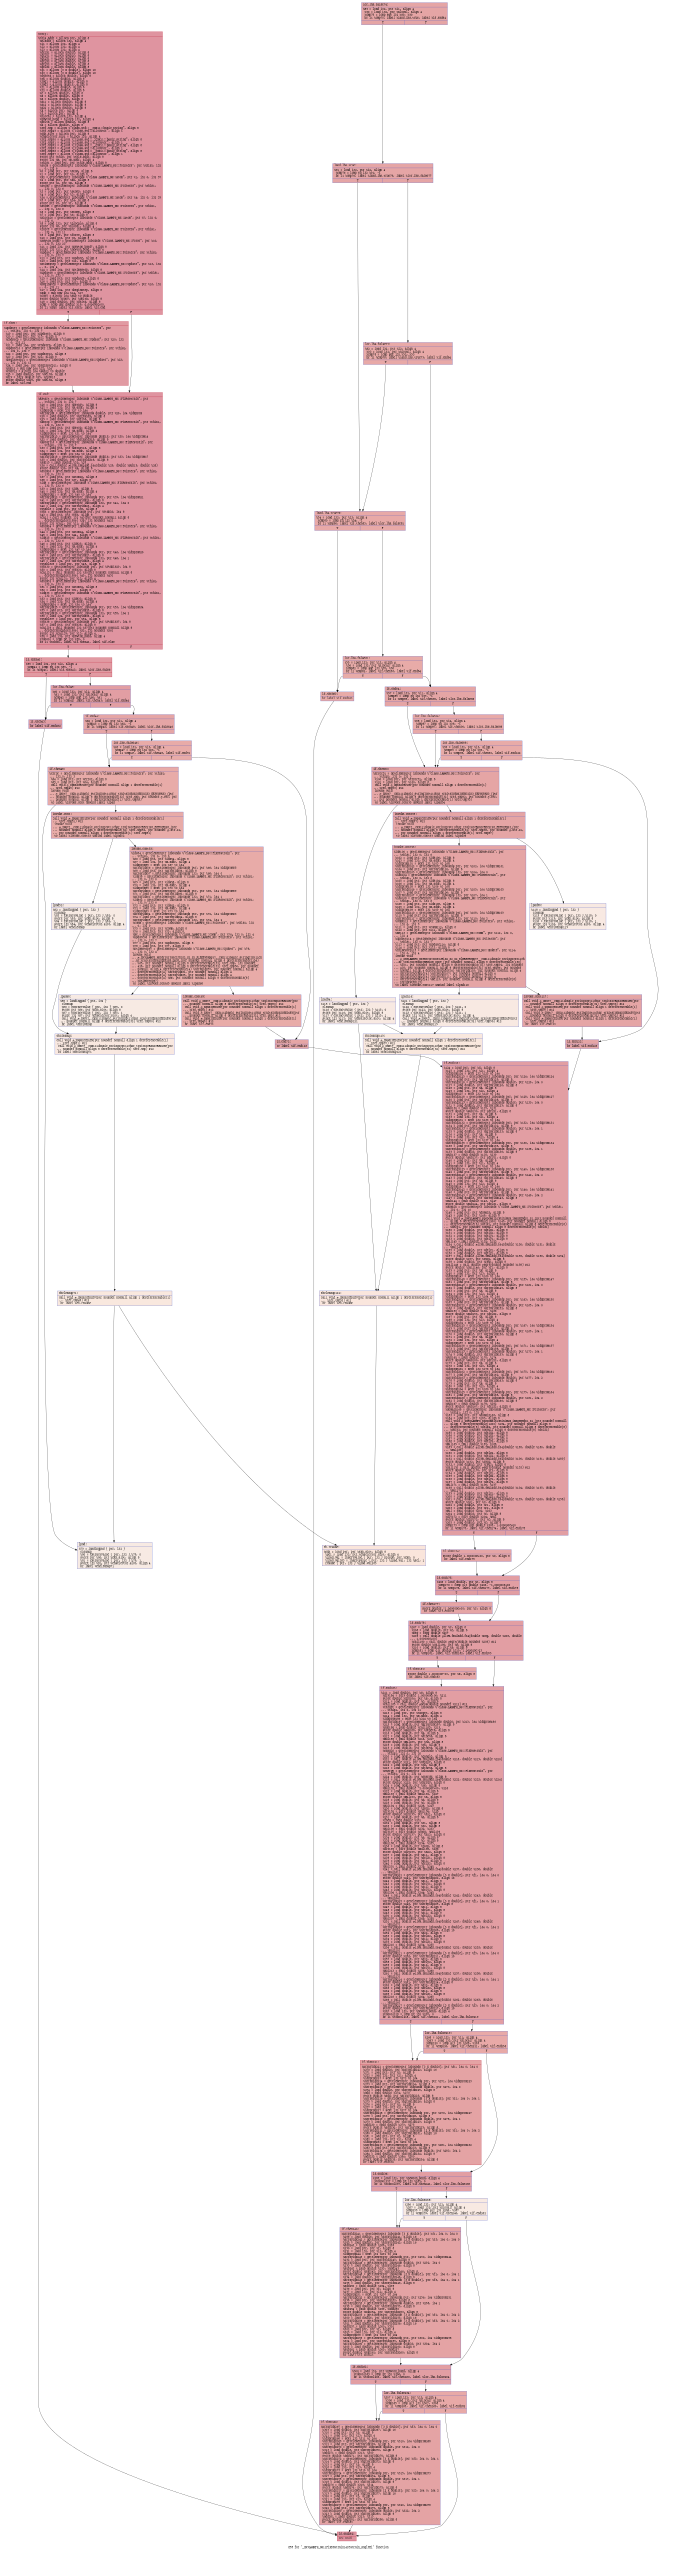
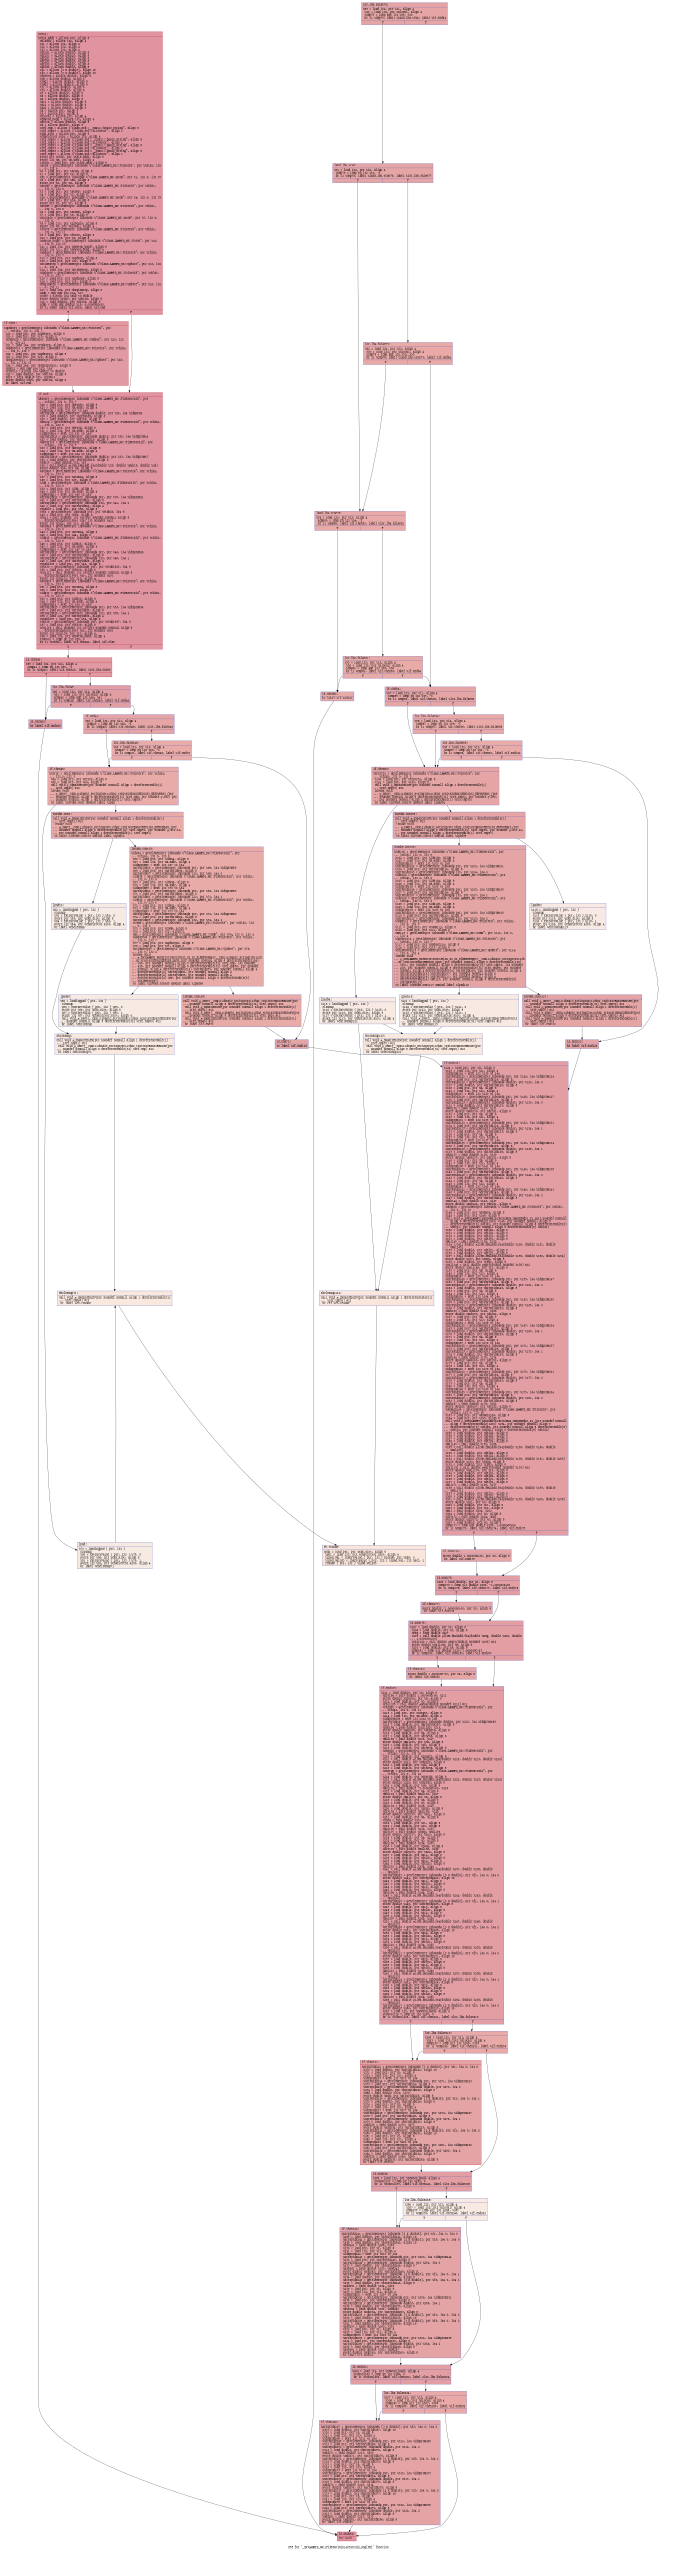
(337, 1304) -> (335, 1304)
(113, 1423) -> (116, 1425)
